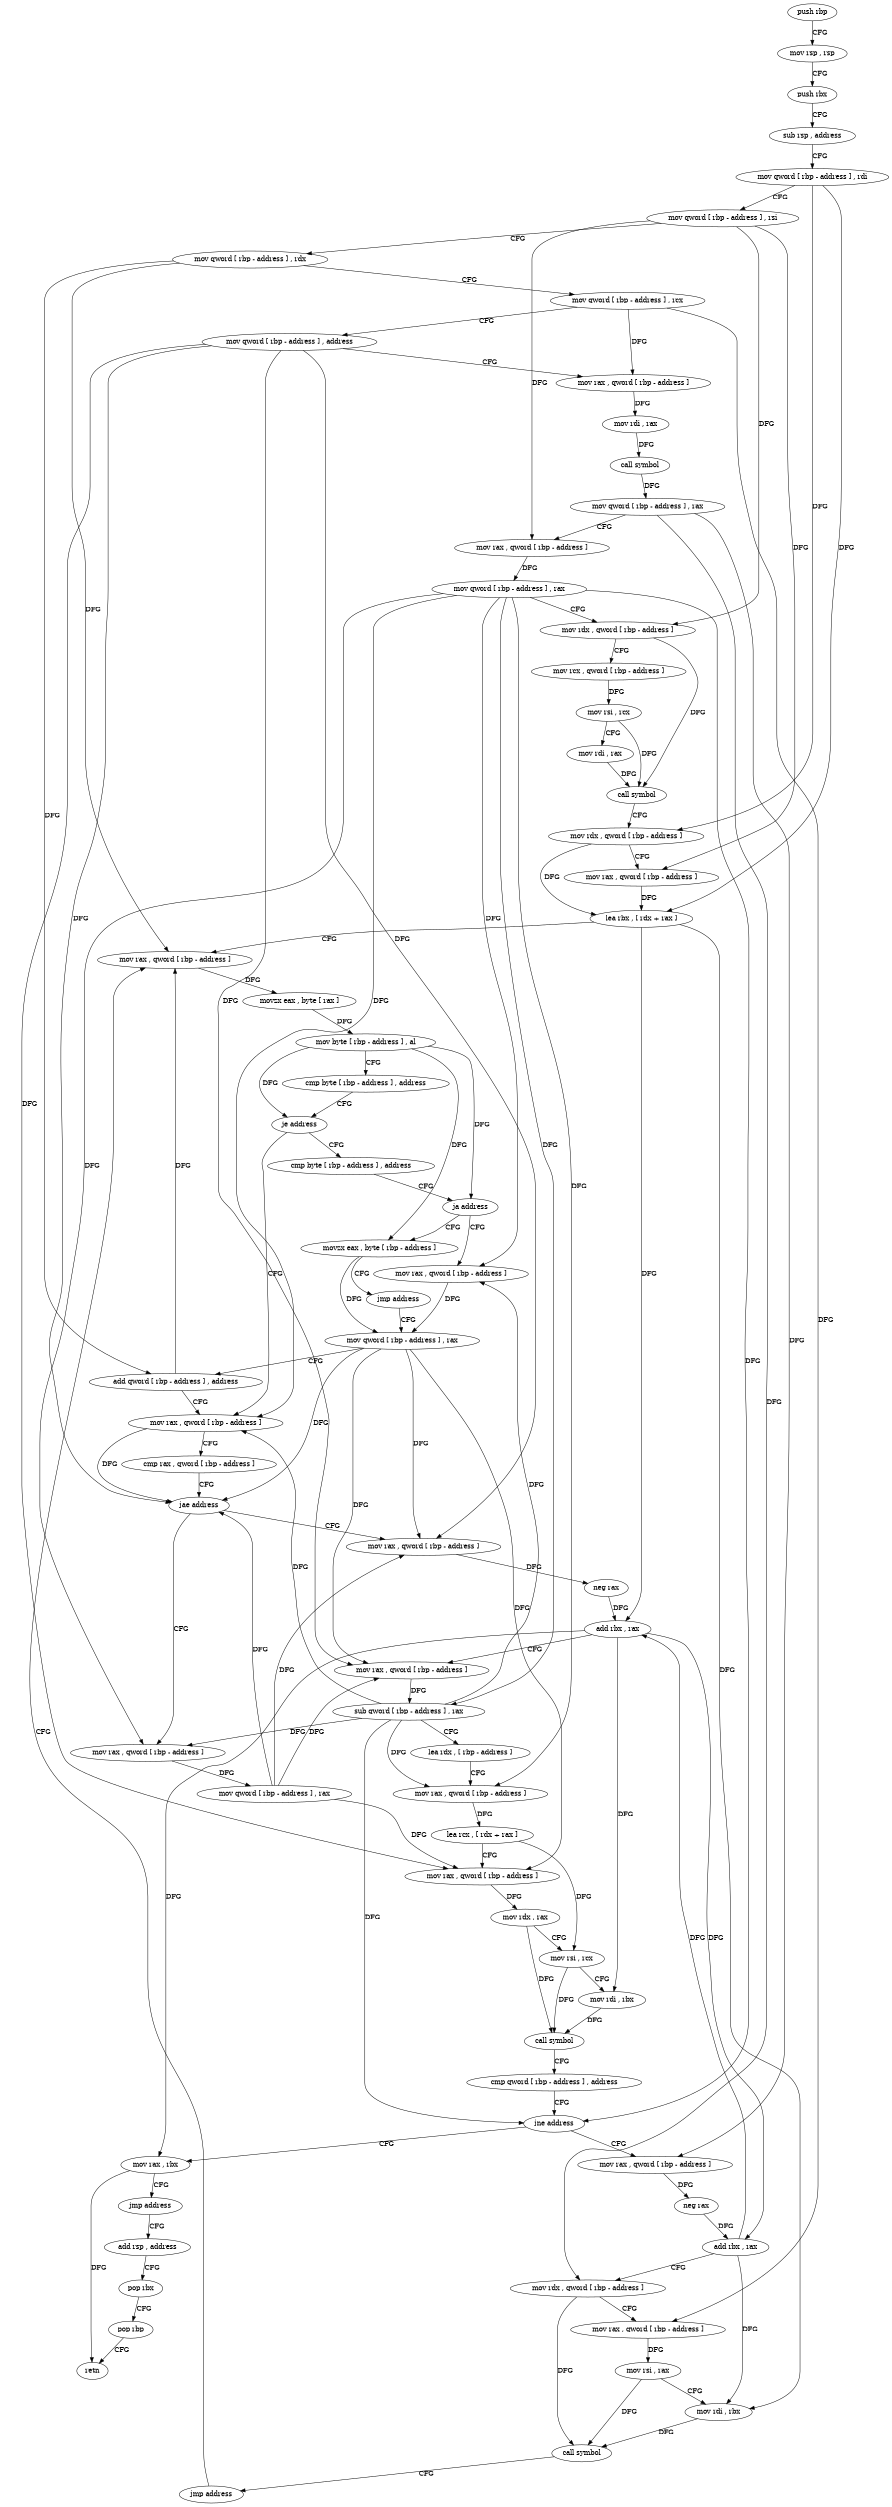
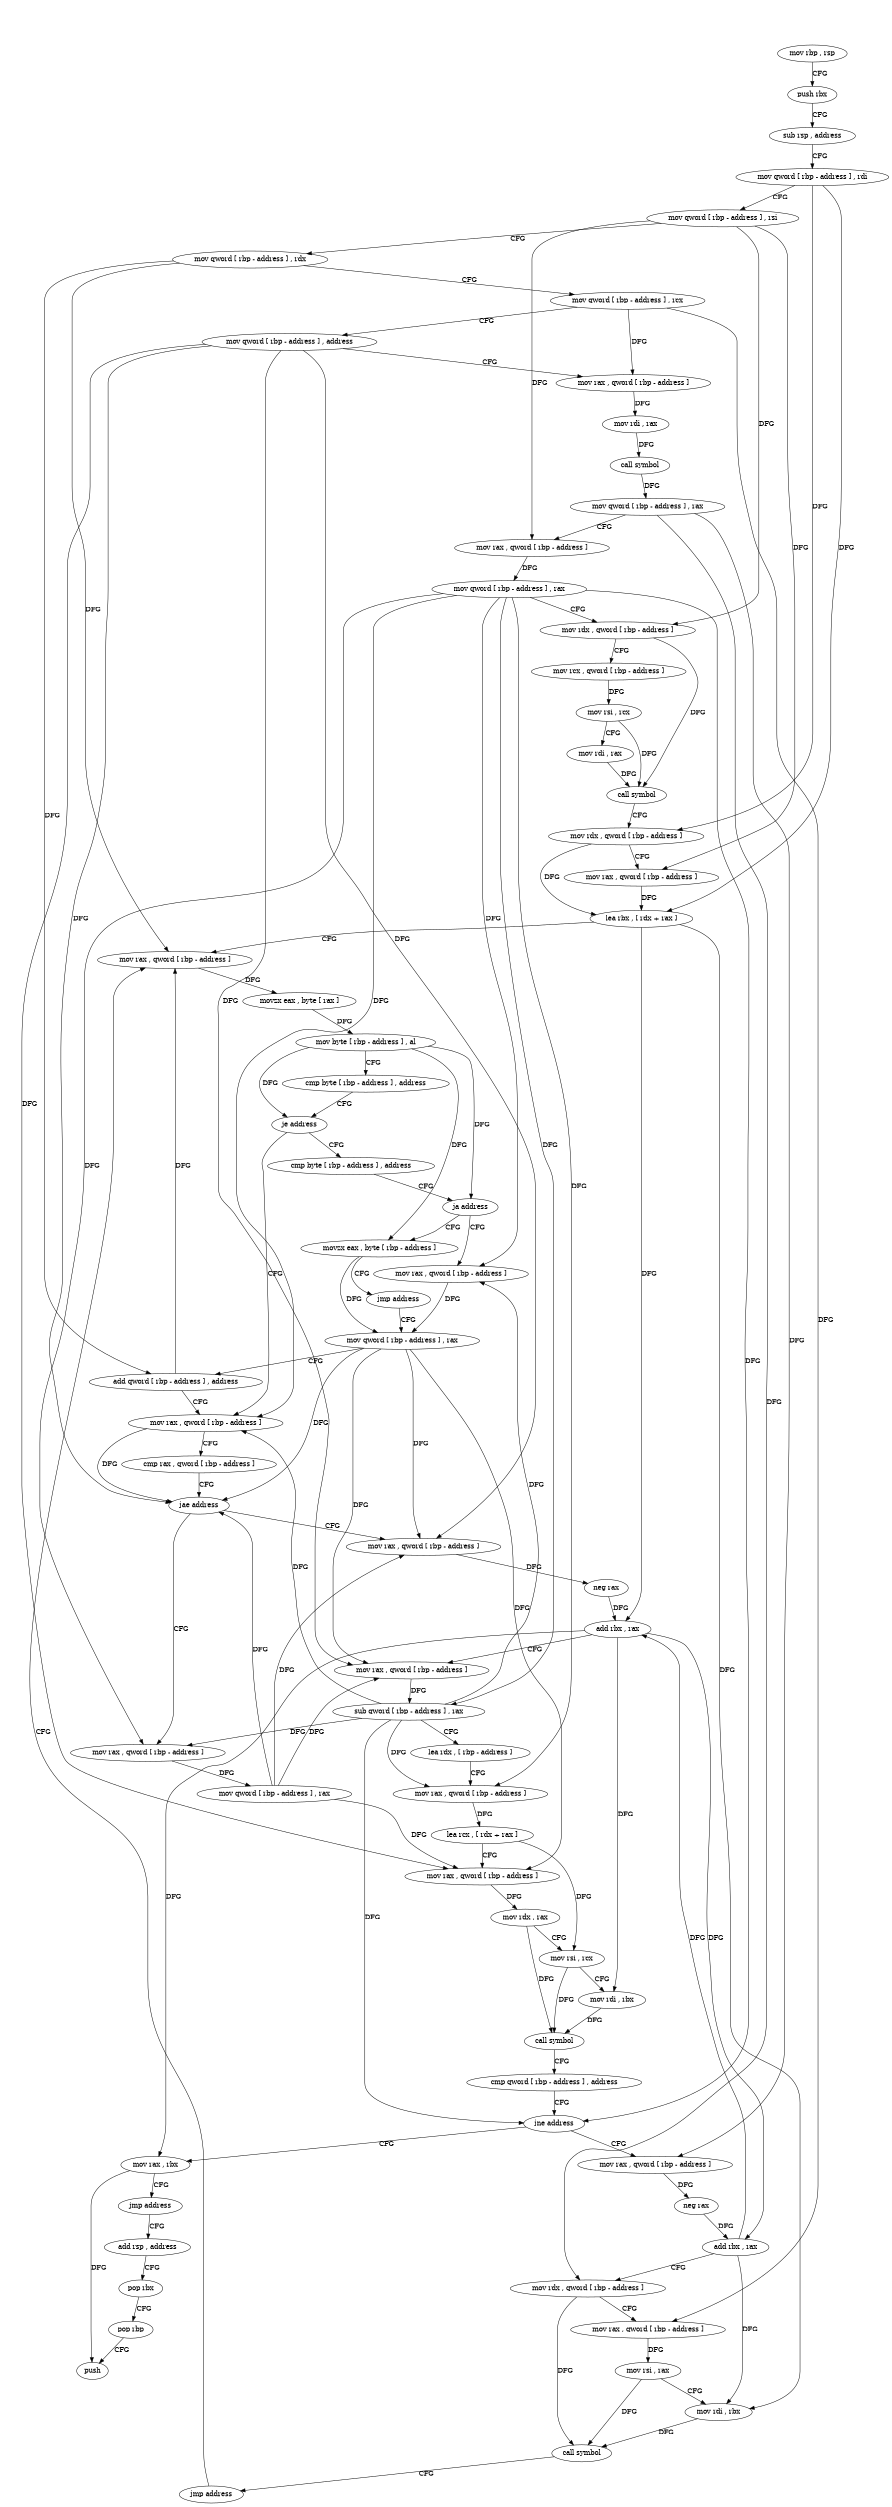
(812, 12) -> none
(812, 54) -> (812, 54)
(92, 2371) -> (92, 2371)
